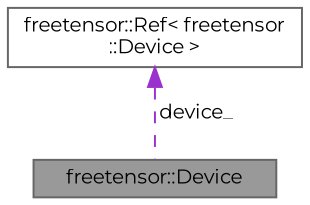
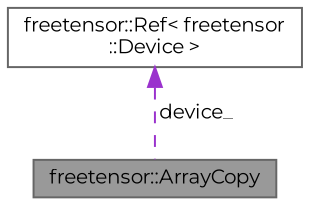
(155, 179) -> (155, 179)
